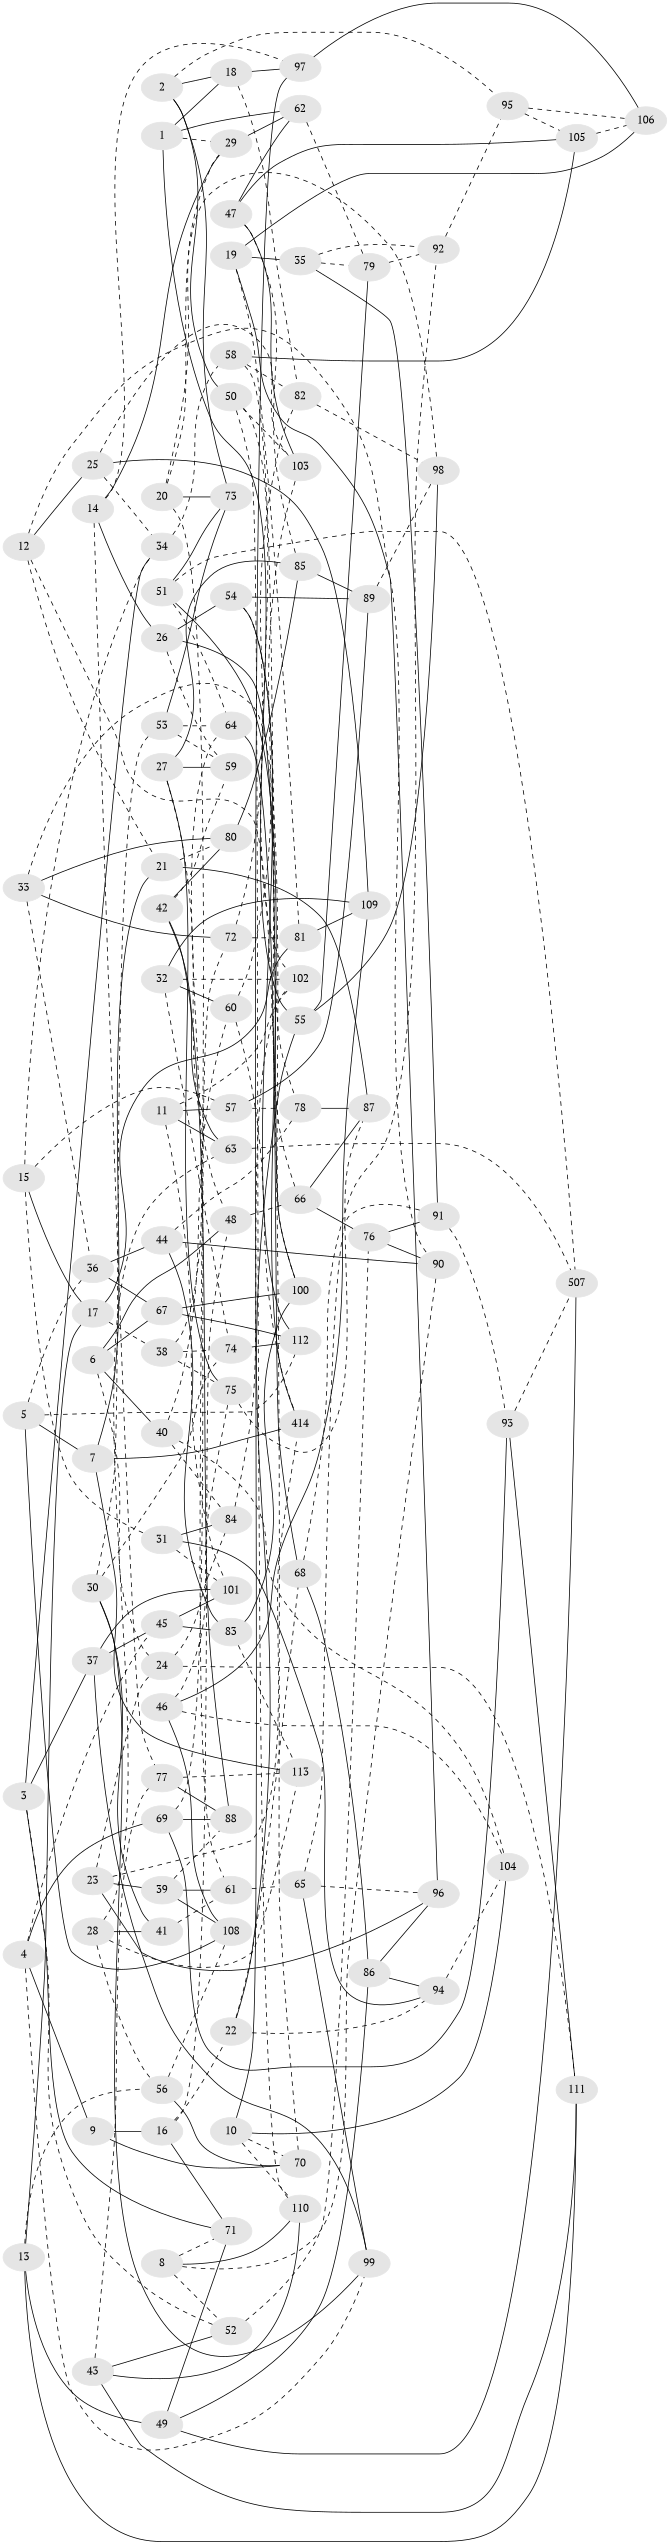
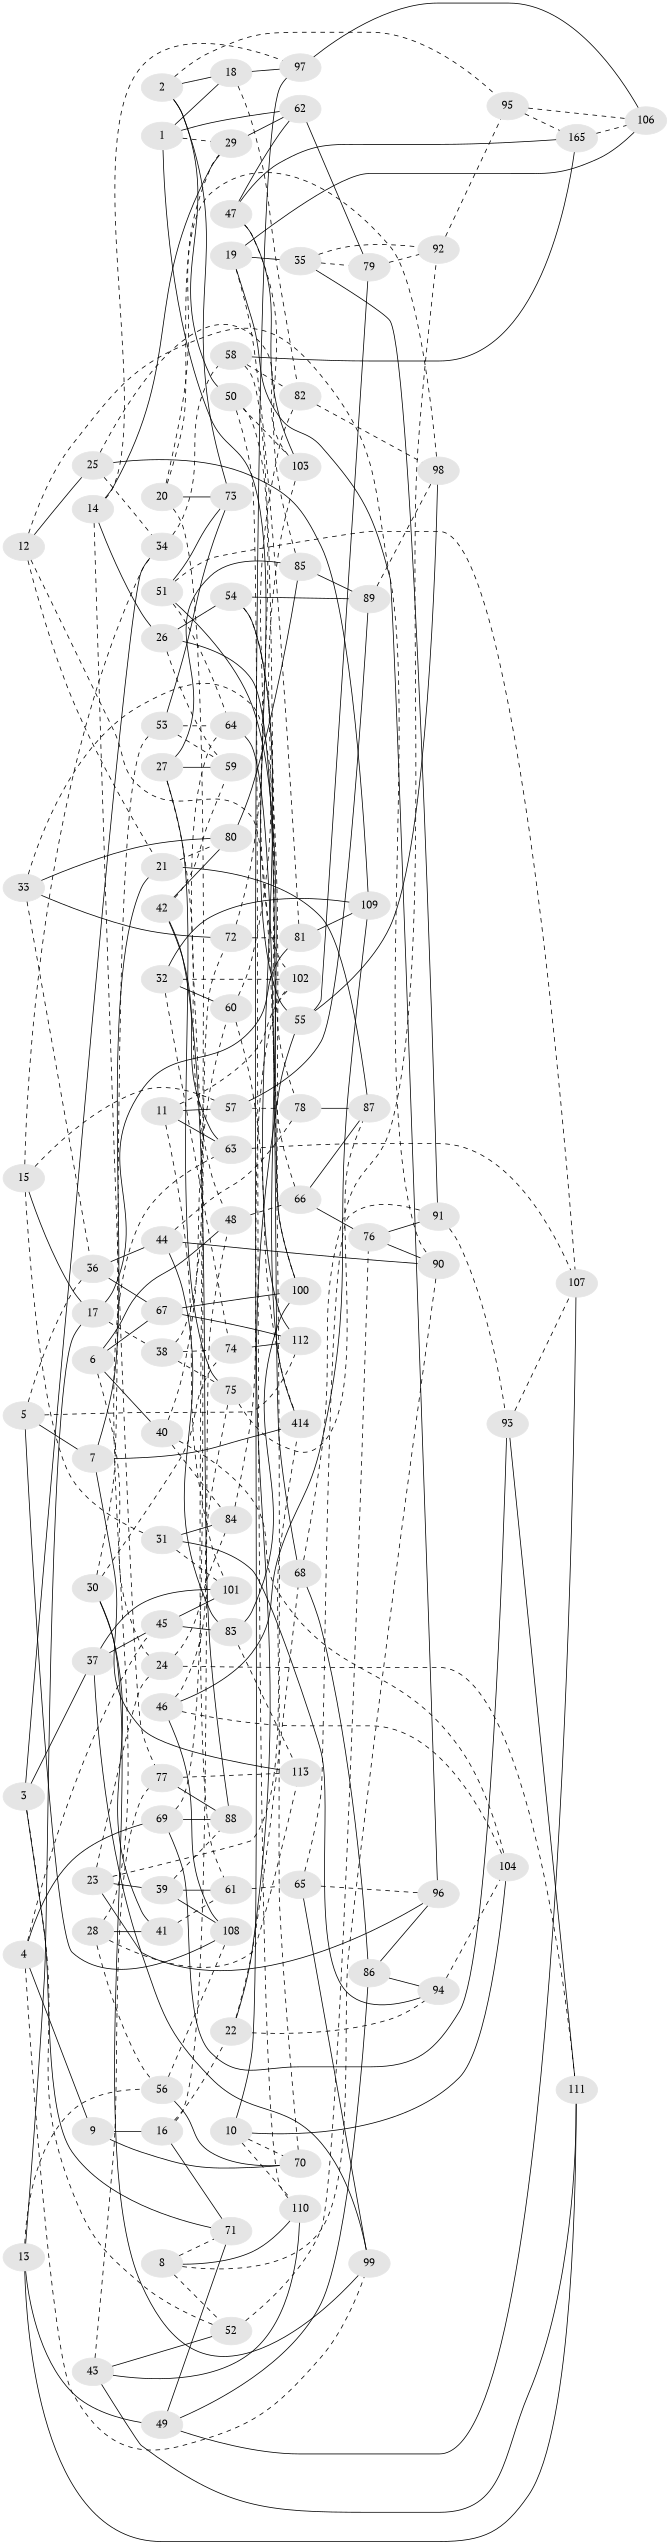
(577, 138) -> (577, 138)
(336, 191) -> (336, 191)
(577, 1283) -> (577, 1283)
